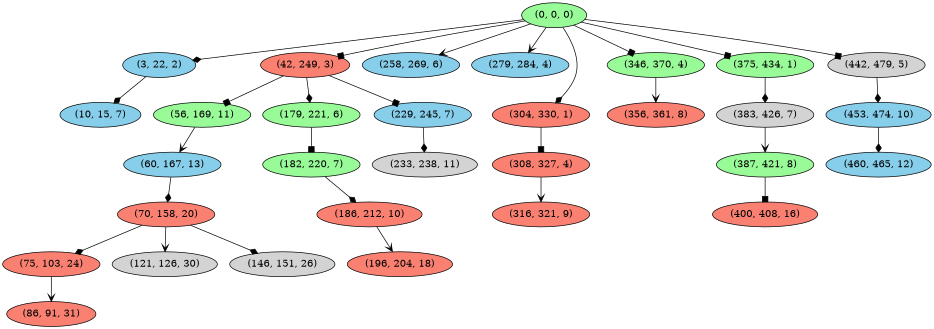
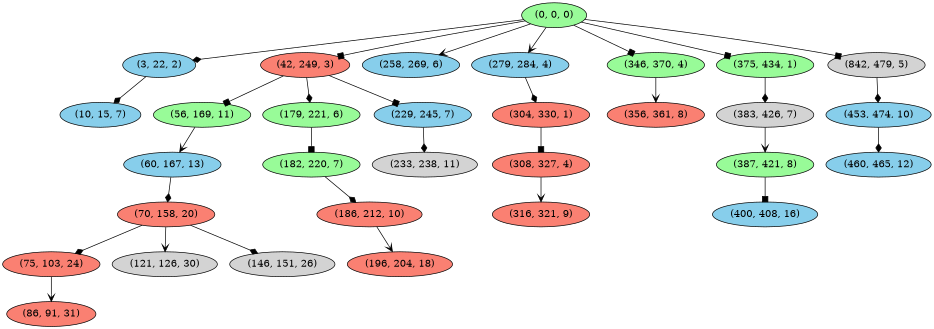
(577, 63) -> (529, 86)
(876, 65) -> (876, 65)
(765, 214) -> (765, 214)
